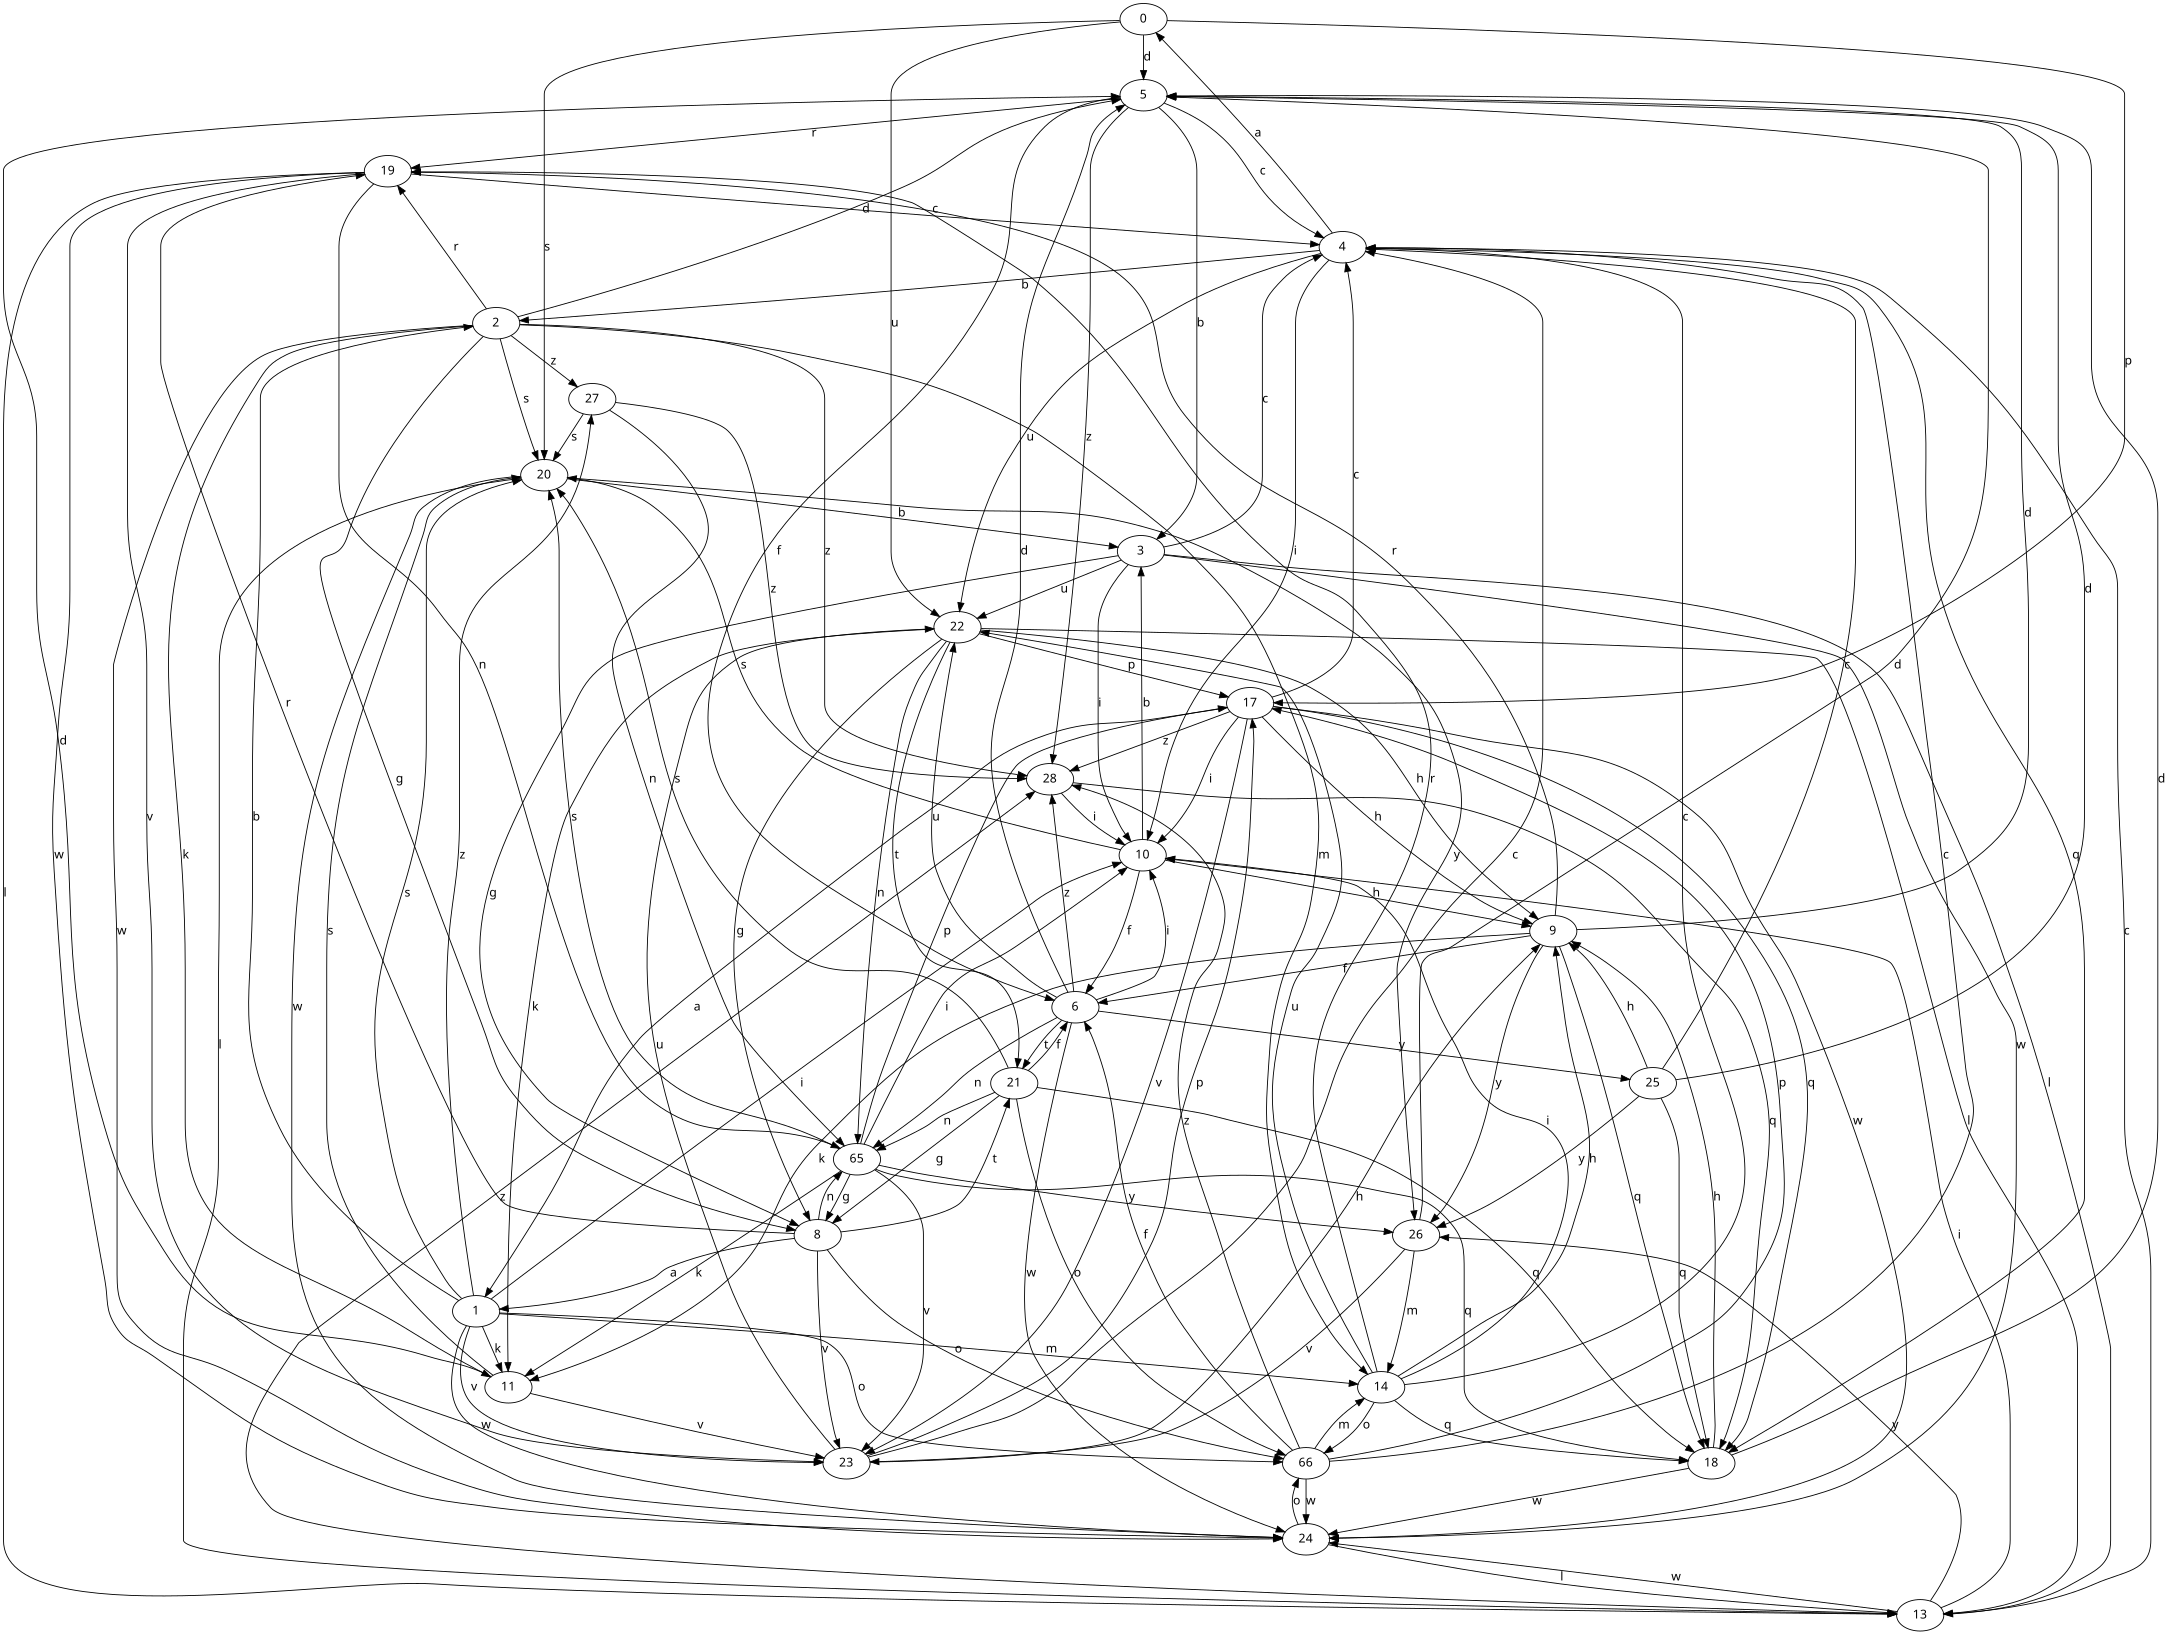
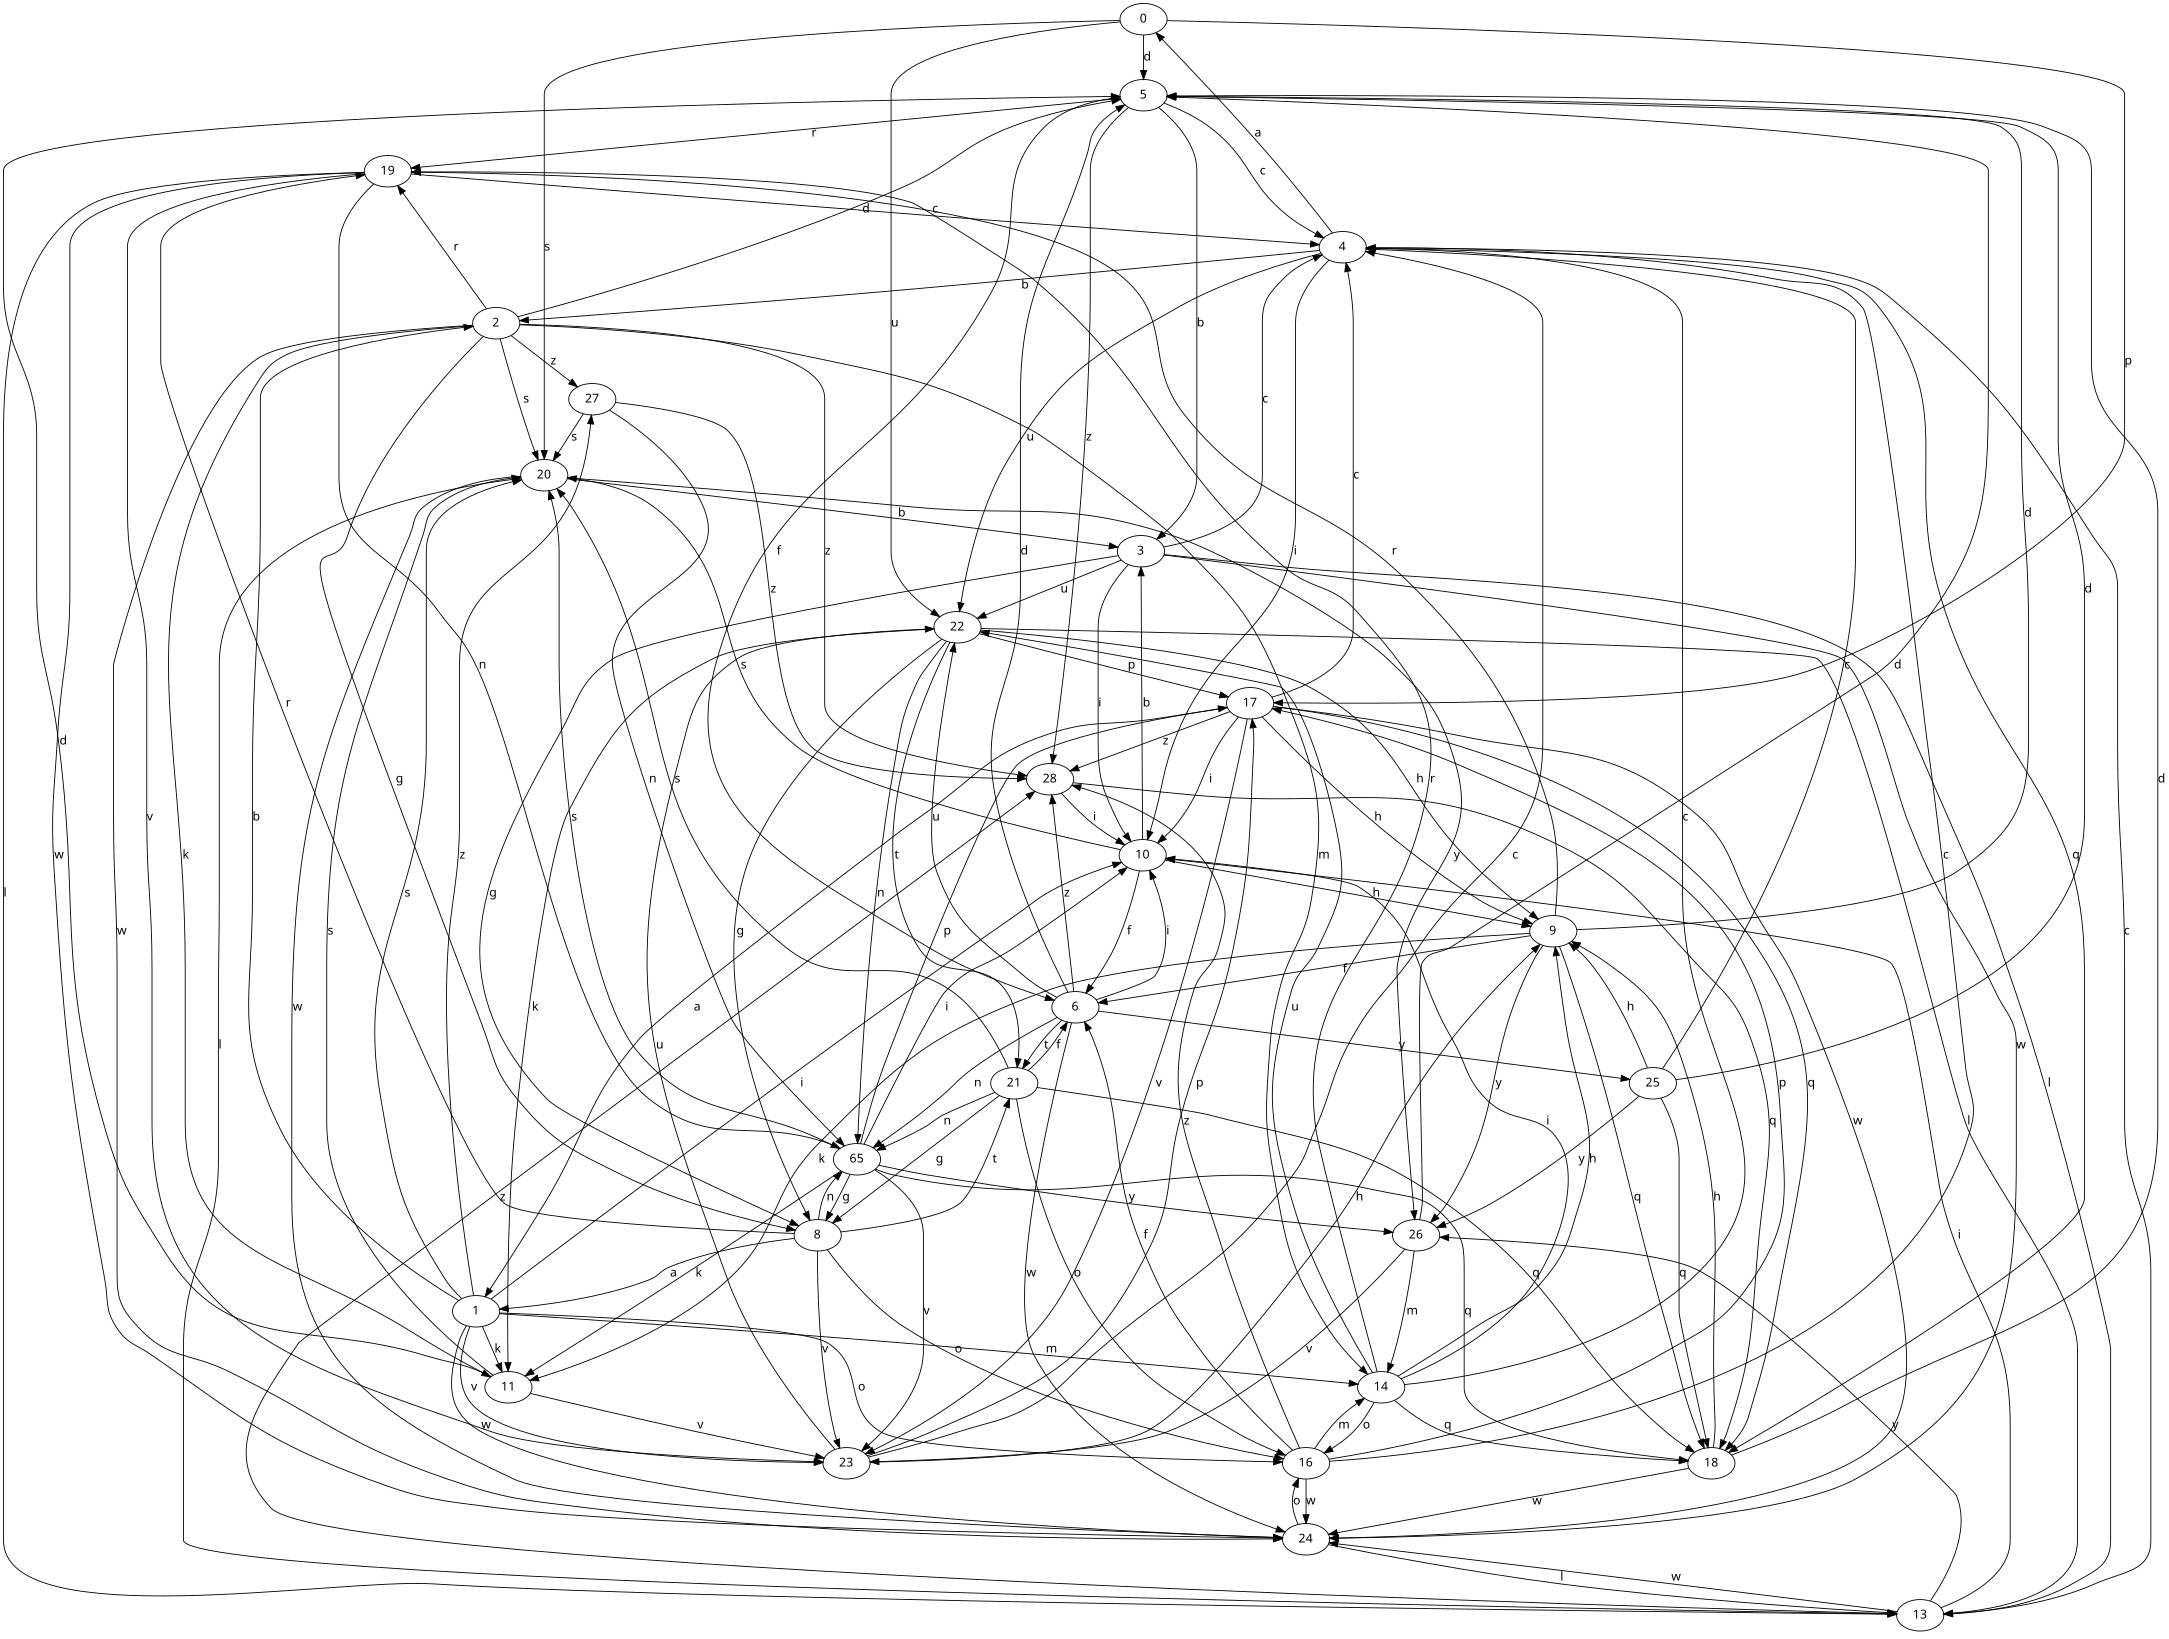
(1306, 1463) -> (1306, 1463)
